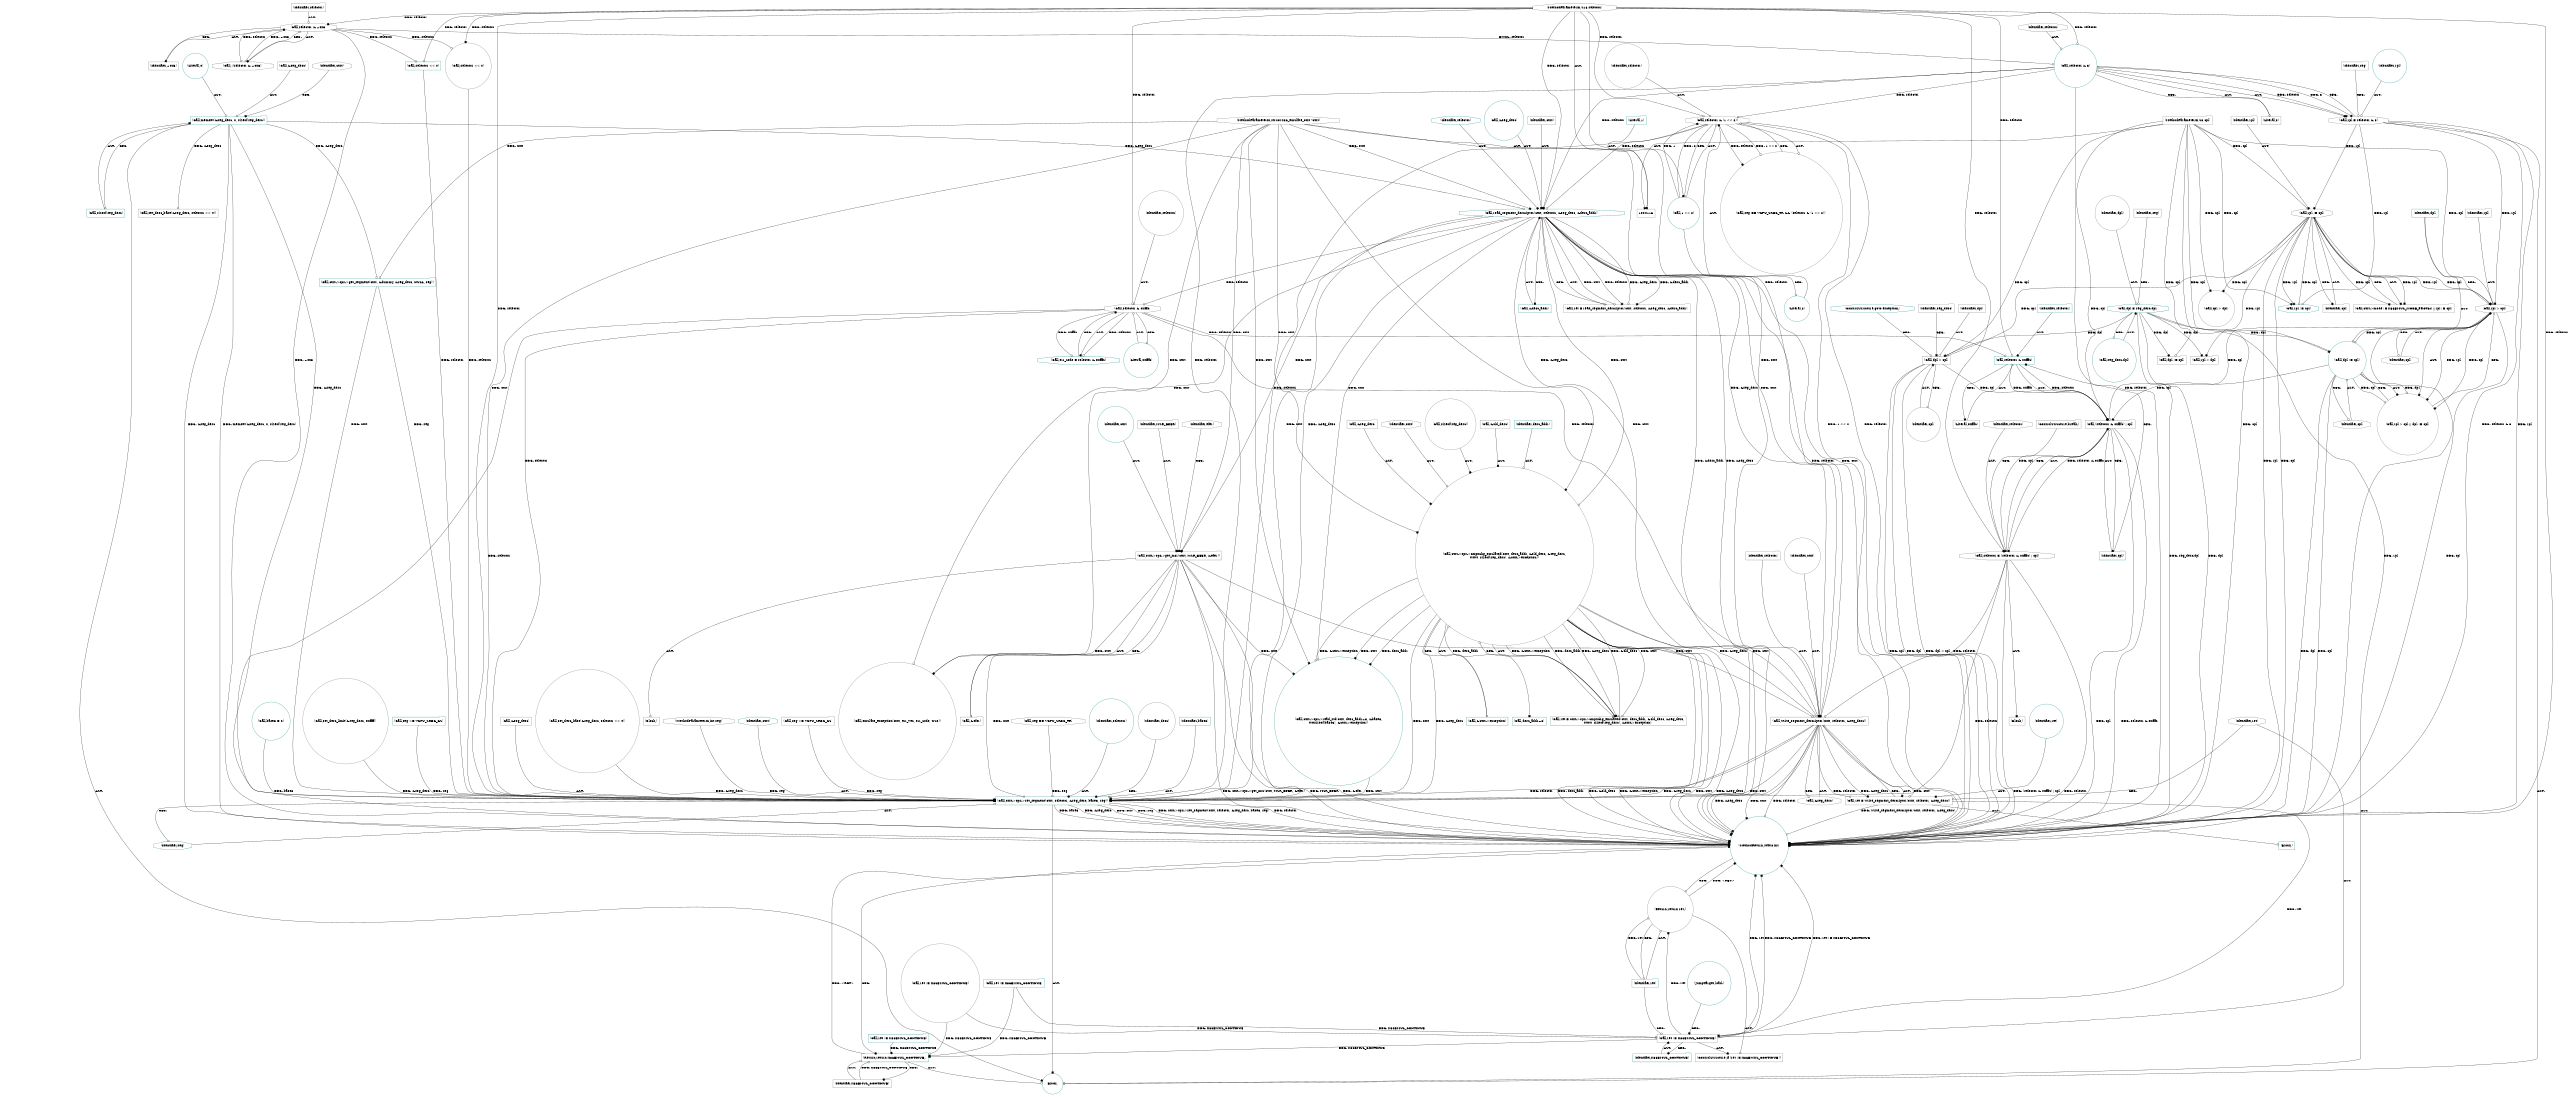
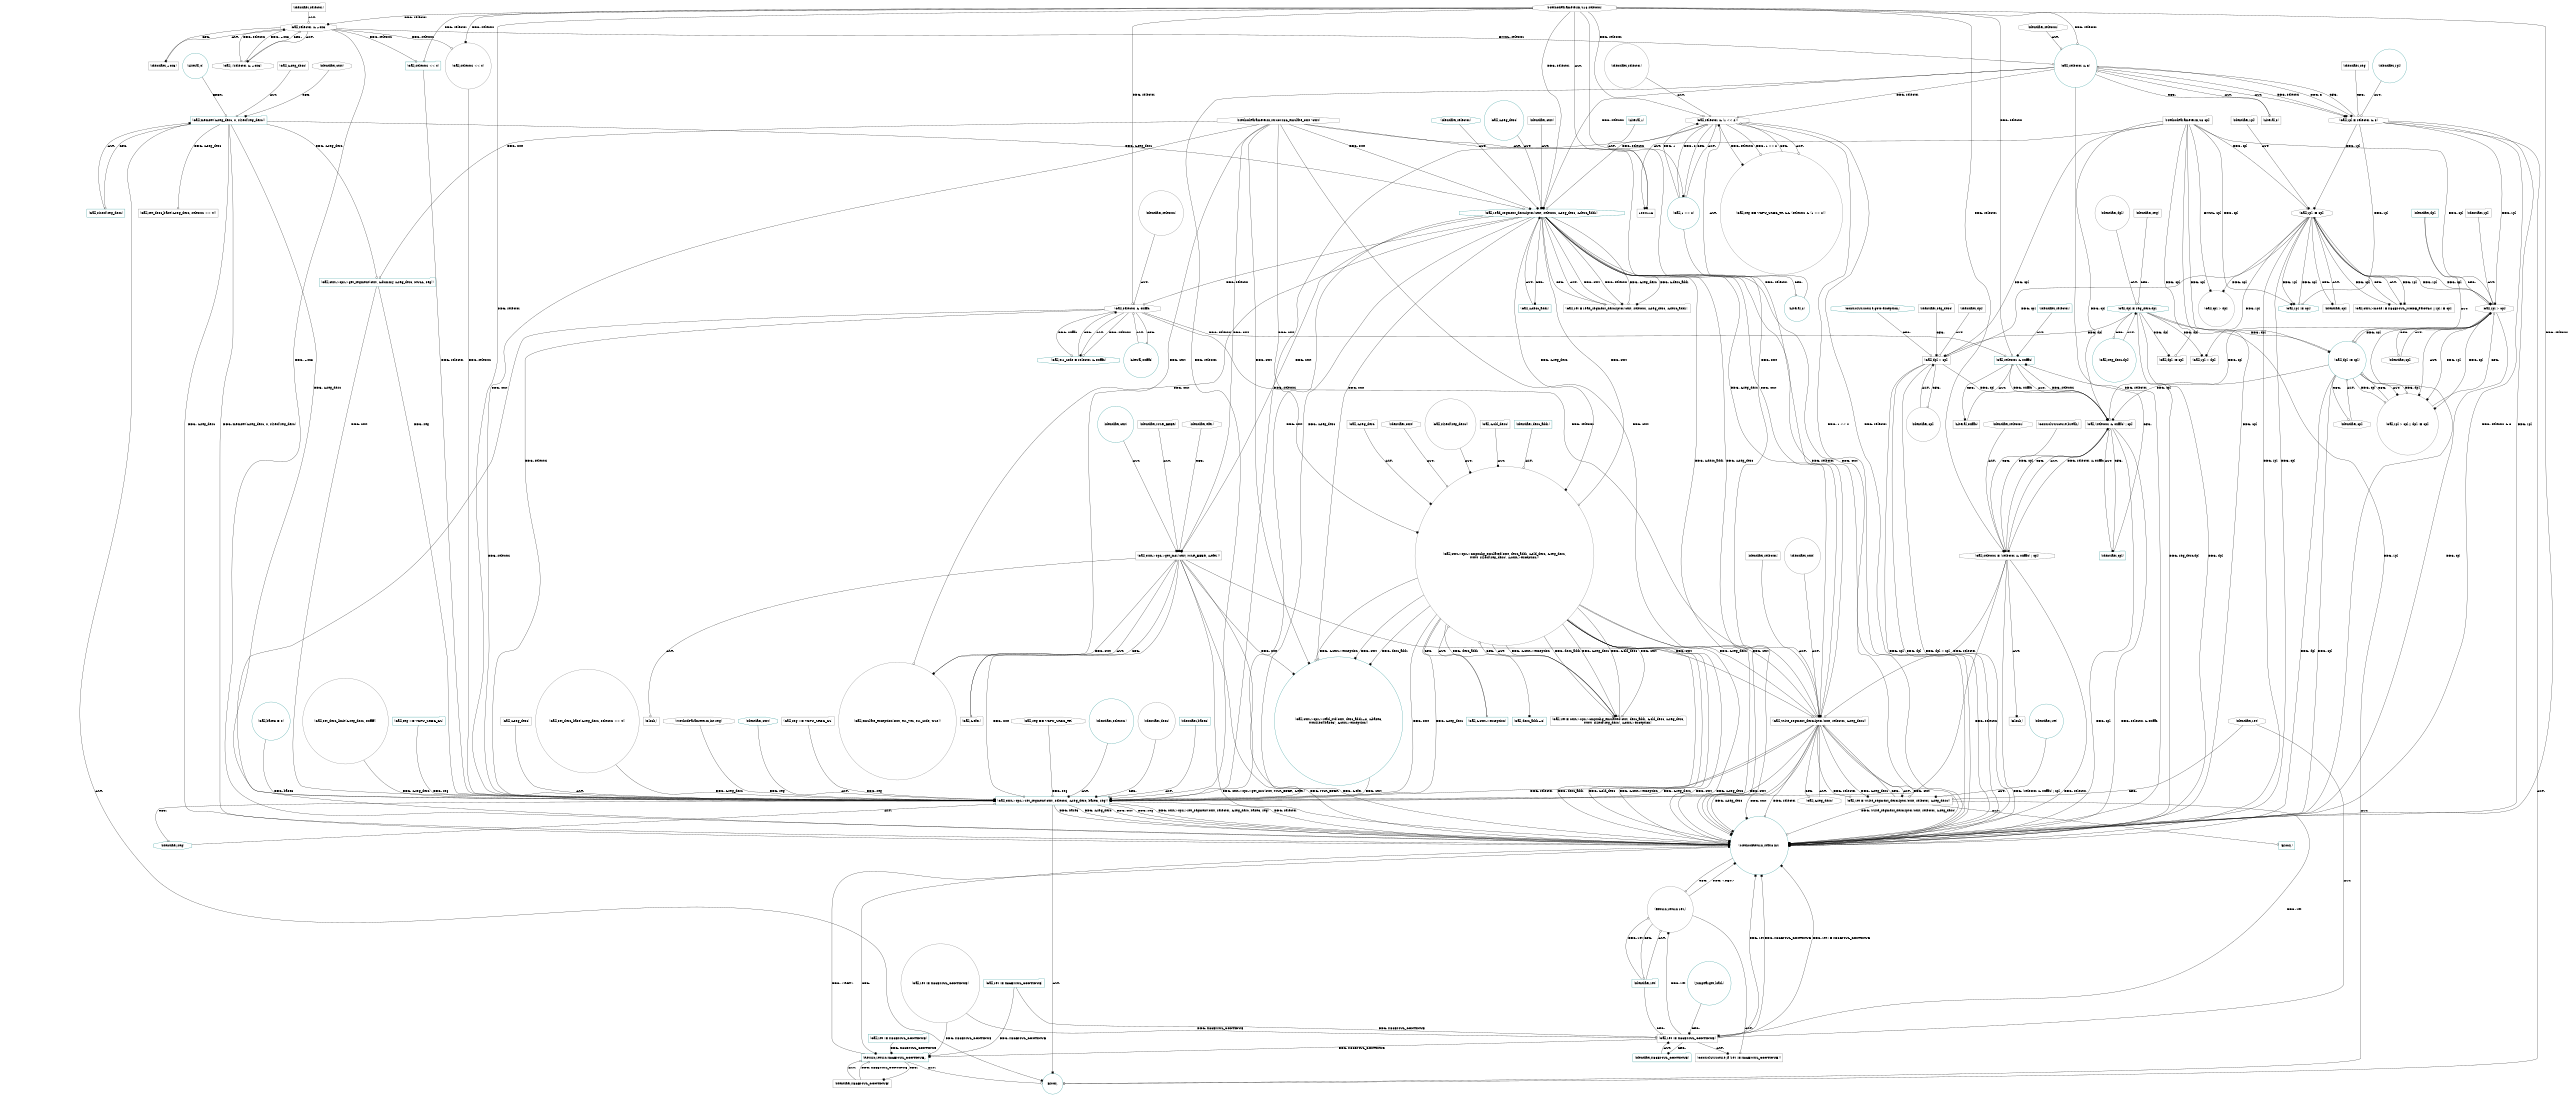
(218, 95) -> (218, 95)
(2213, 213) -> (2213, 213)
